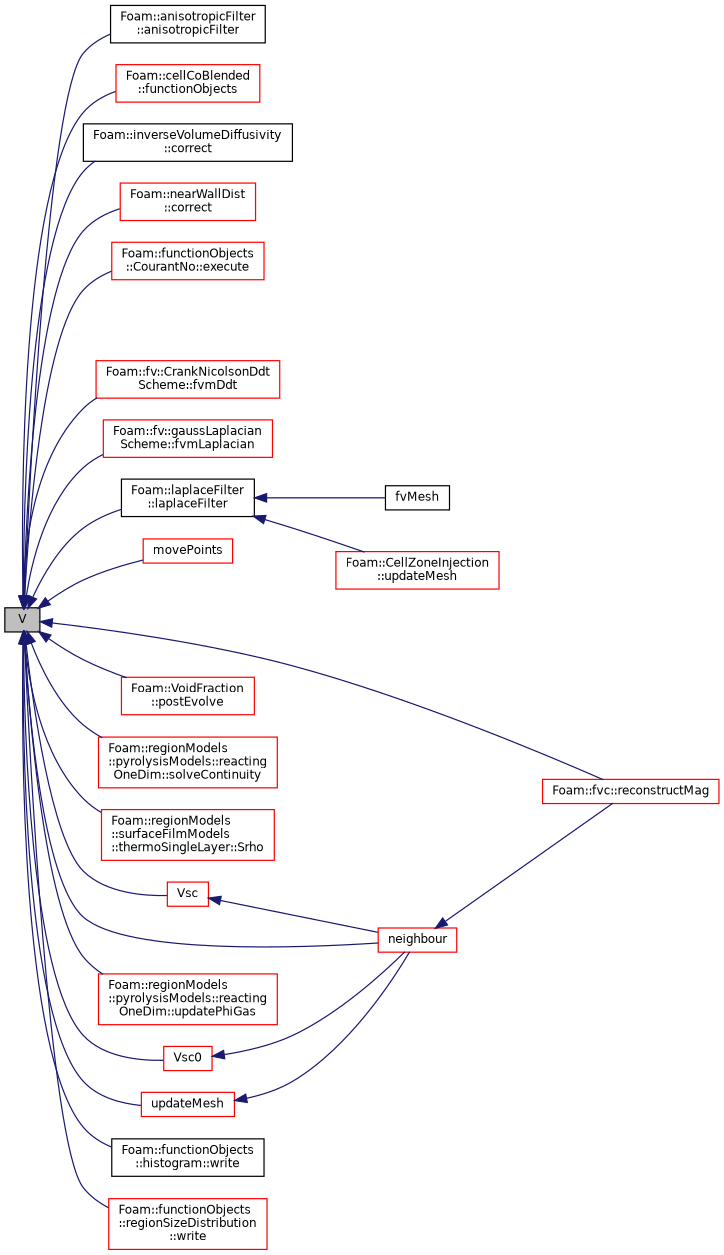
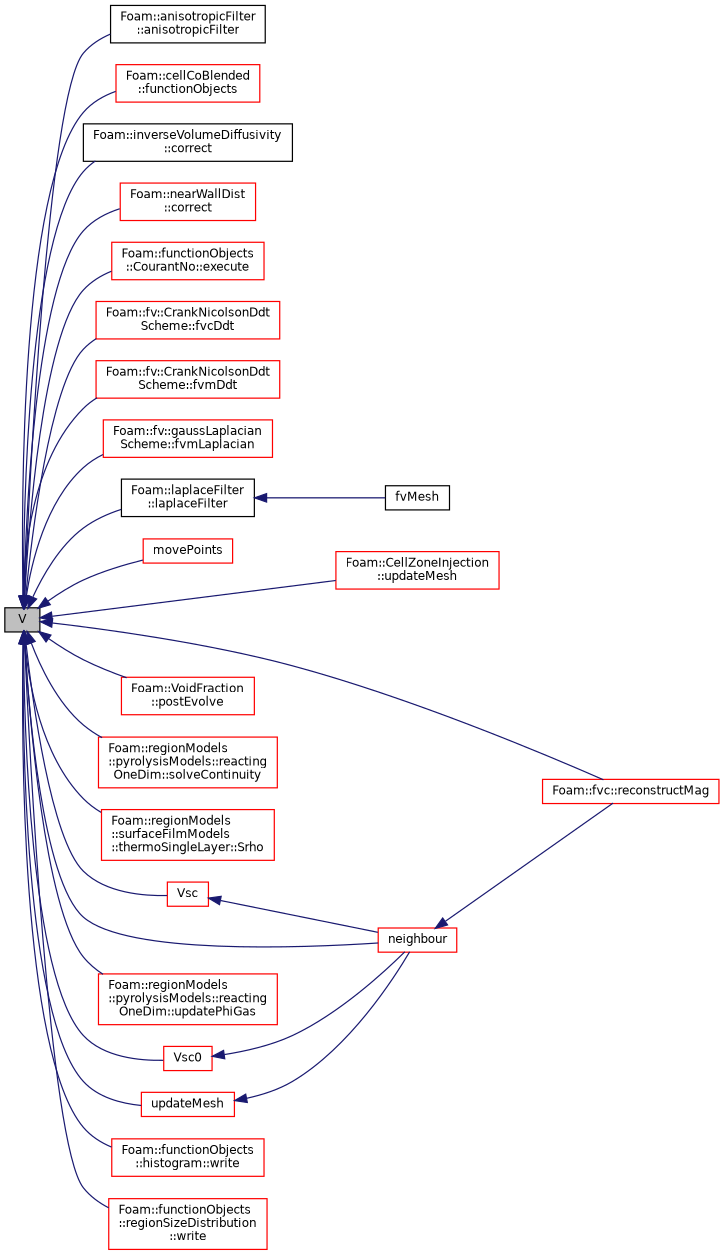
none -> (188, 320)
(315, 535) -> (194, 598)
(188, 1158) -> (188, 1158)
